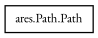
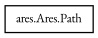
(49, 19) -> (49, 19)
